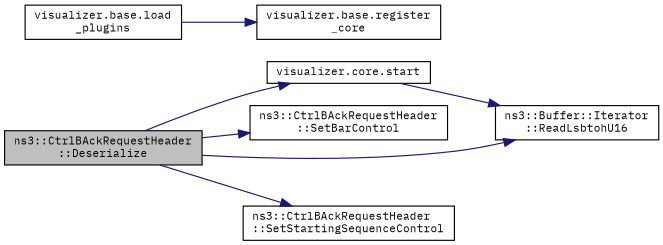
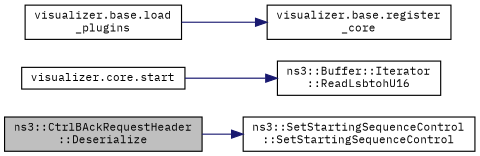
(211, 106) -> none
(349, 123) -> none
(353, 158) -> none
(349, 223) -> (359, 134)
